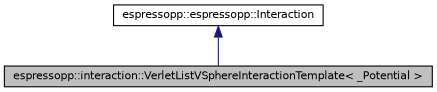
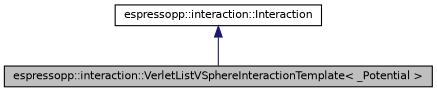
(218, 15) -> (218, 15)
